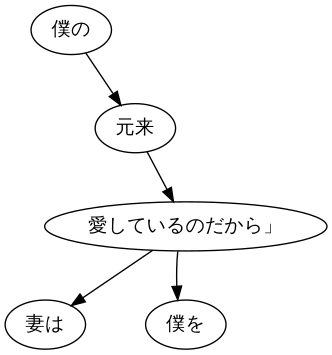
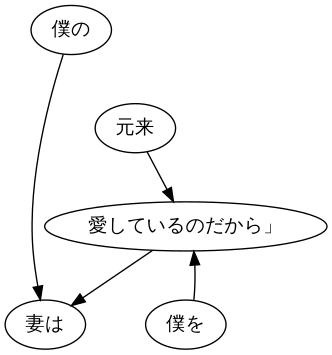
(99, 73) -> (36, 169)
(177, 269) -> (195, 282)
